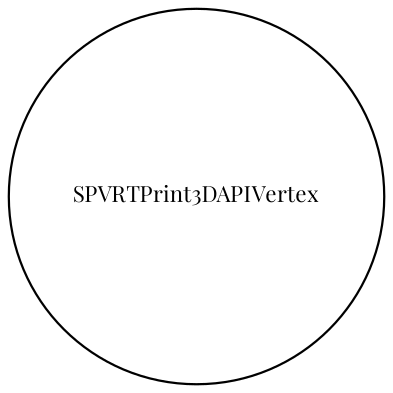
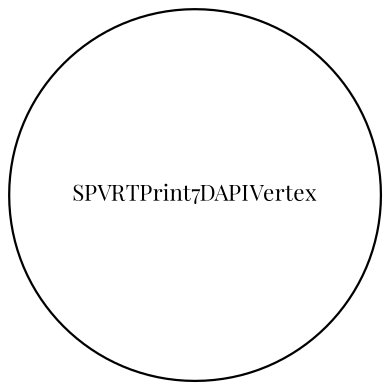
(197, 197) -> (195, 195)
